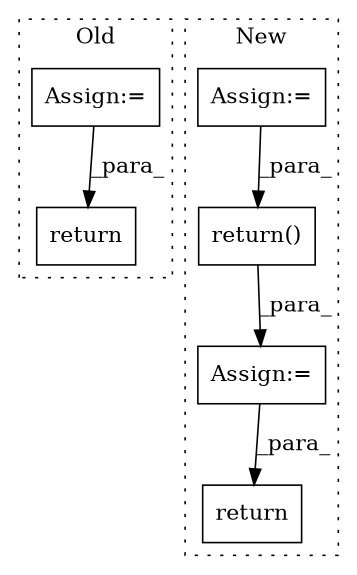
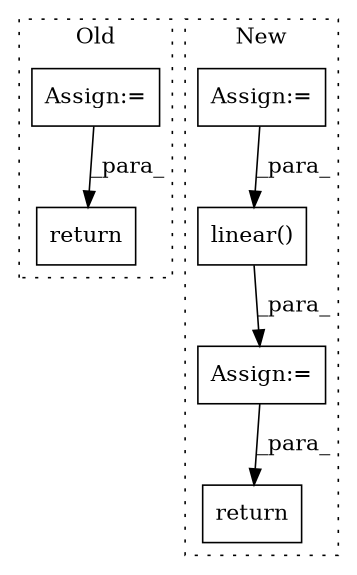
(257, 236) -> (252, 236)
